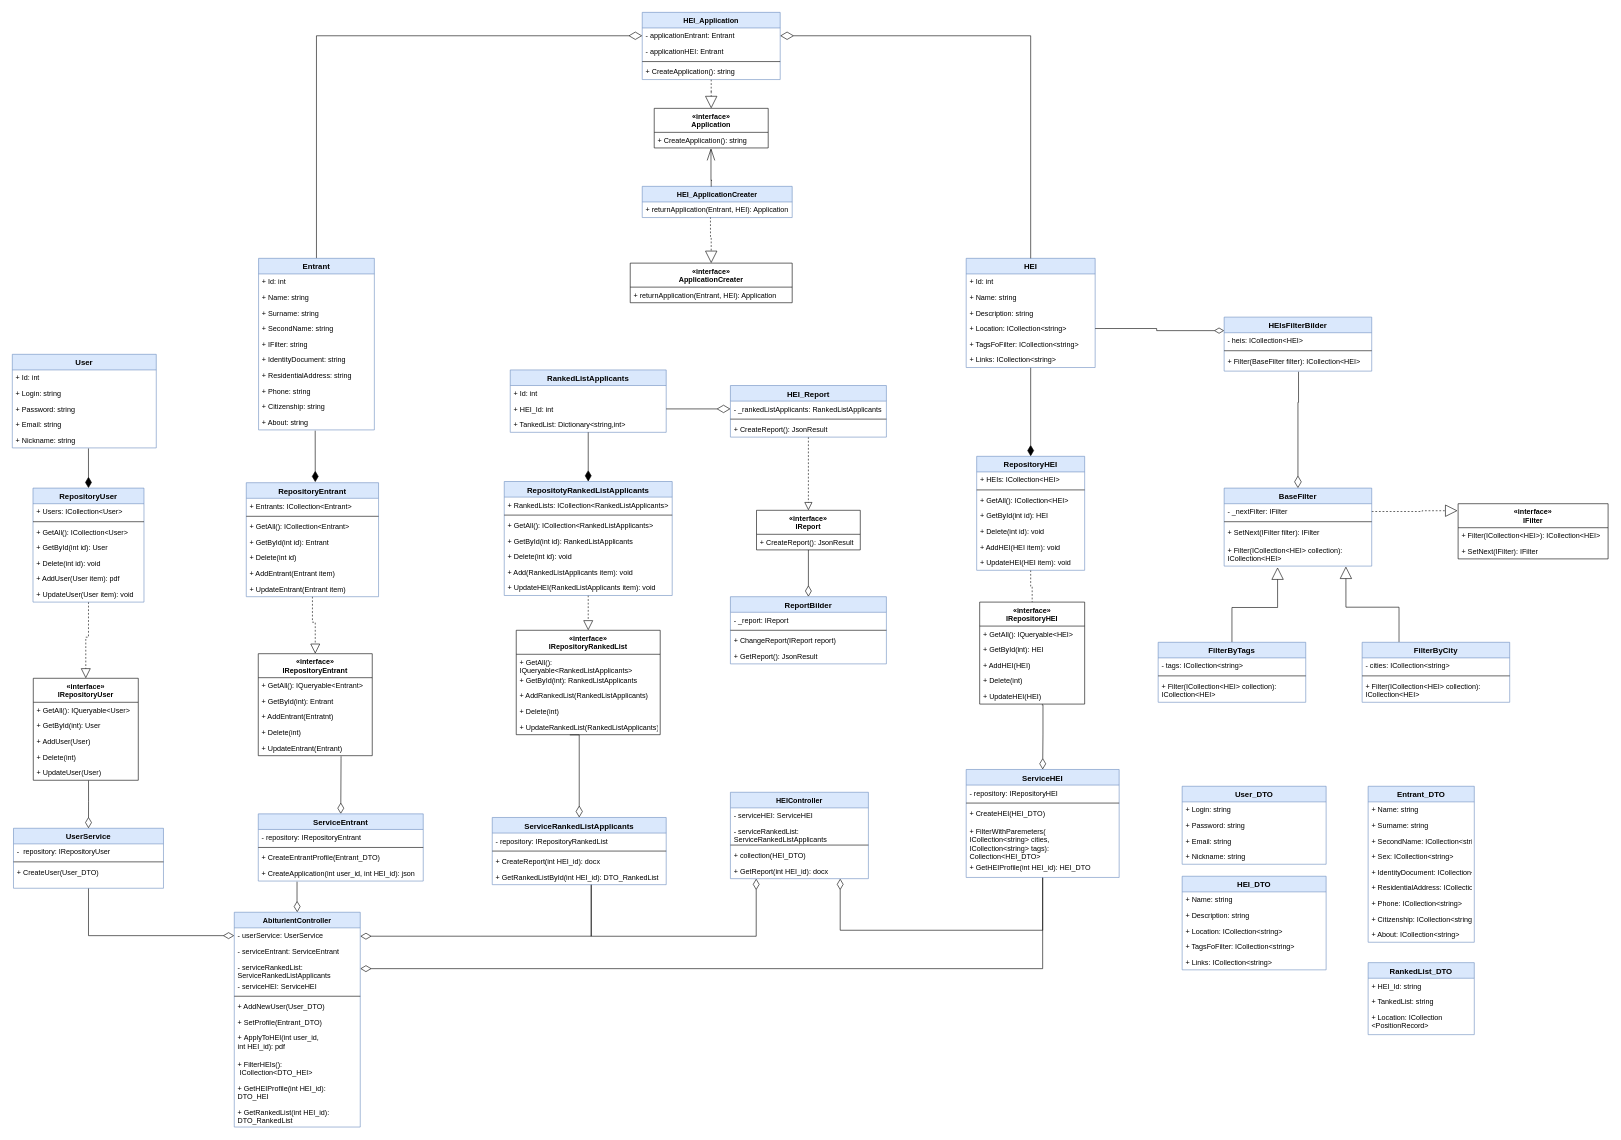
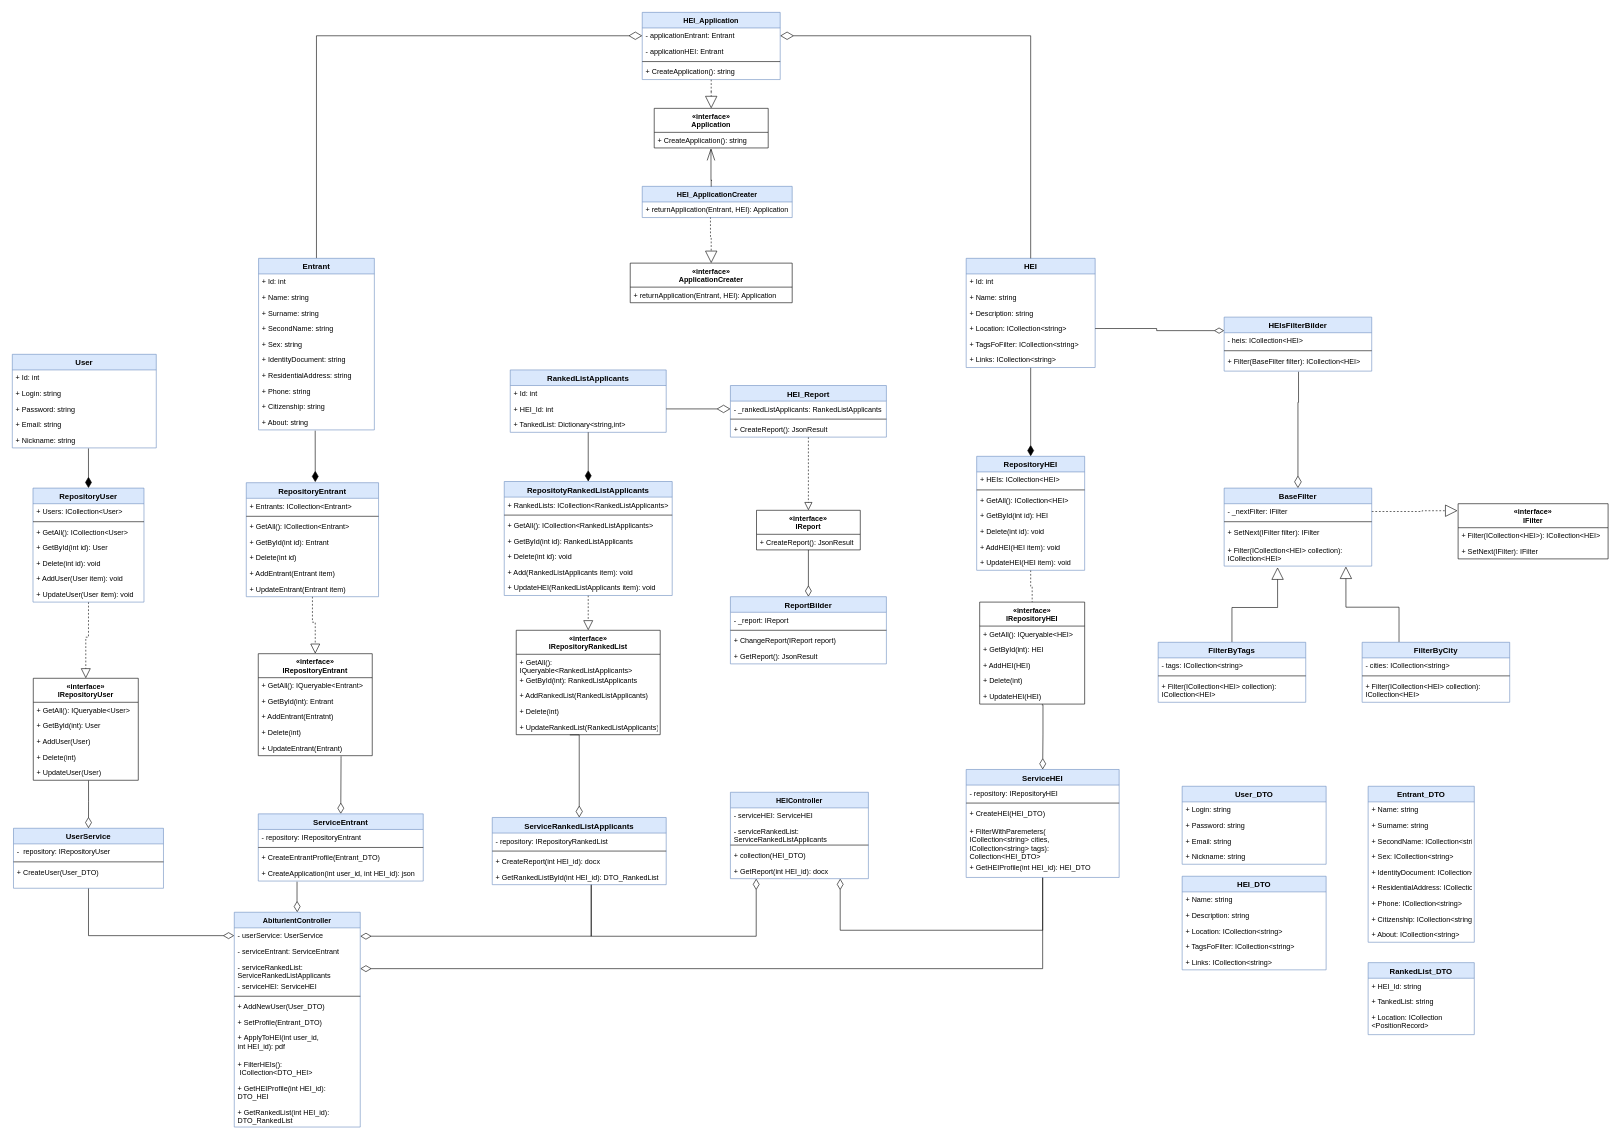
(291, 344) -> (284, 344)
(82, 579) -> (83, 579)
